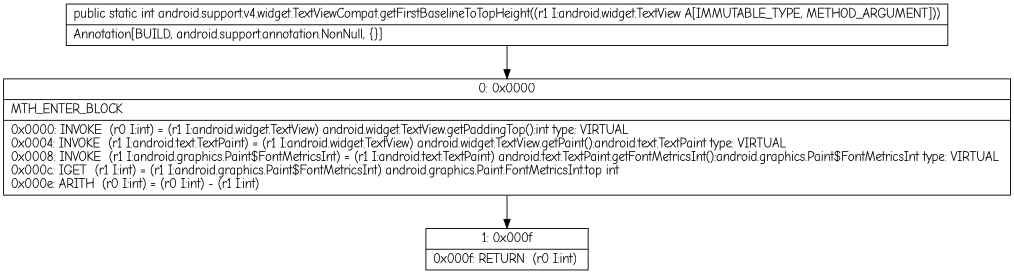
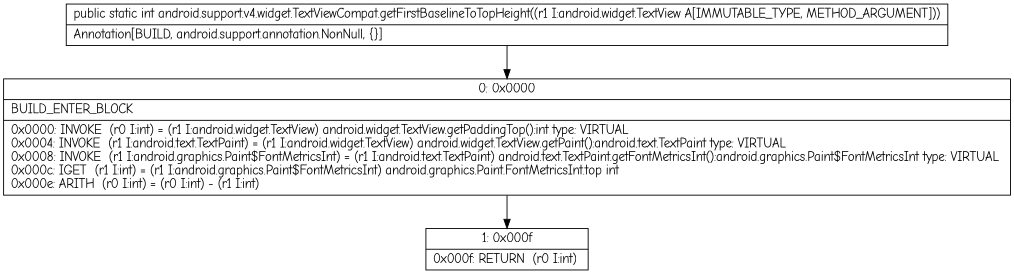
(67, 110) -> (72, 110)
